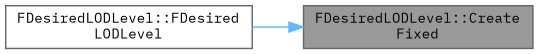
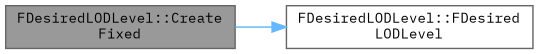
(270, 27) -> (254, 27)
